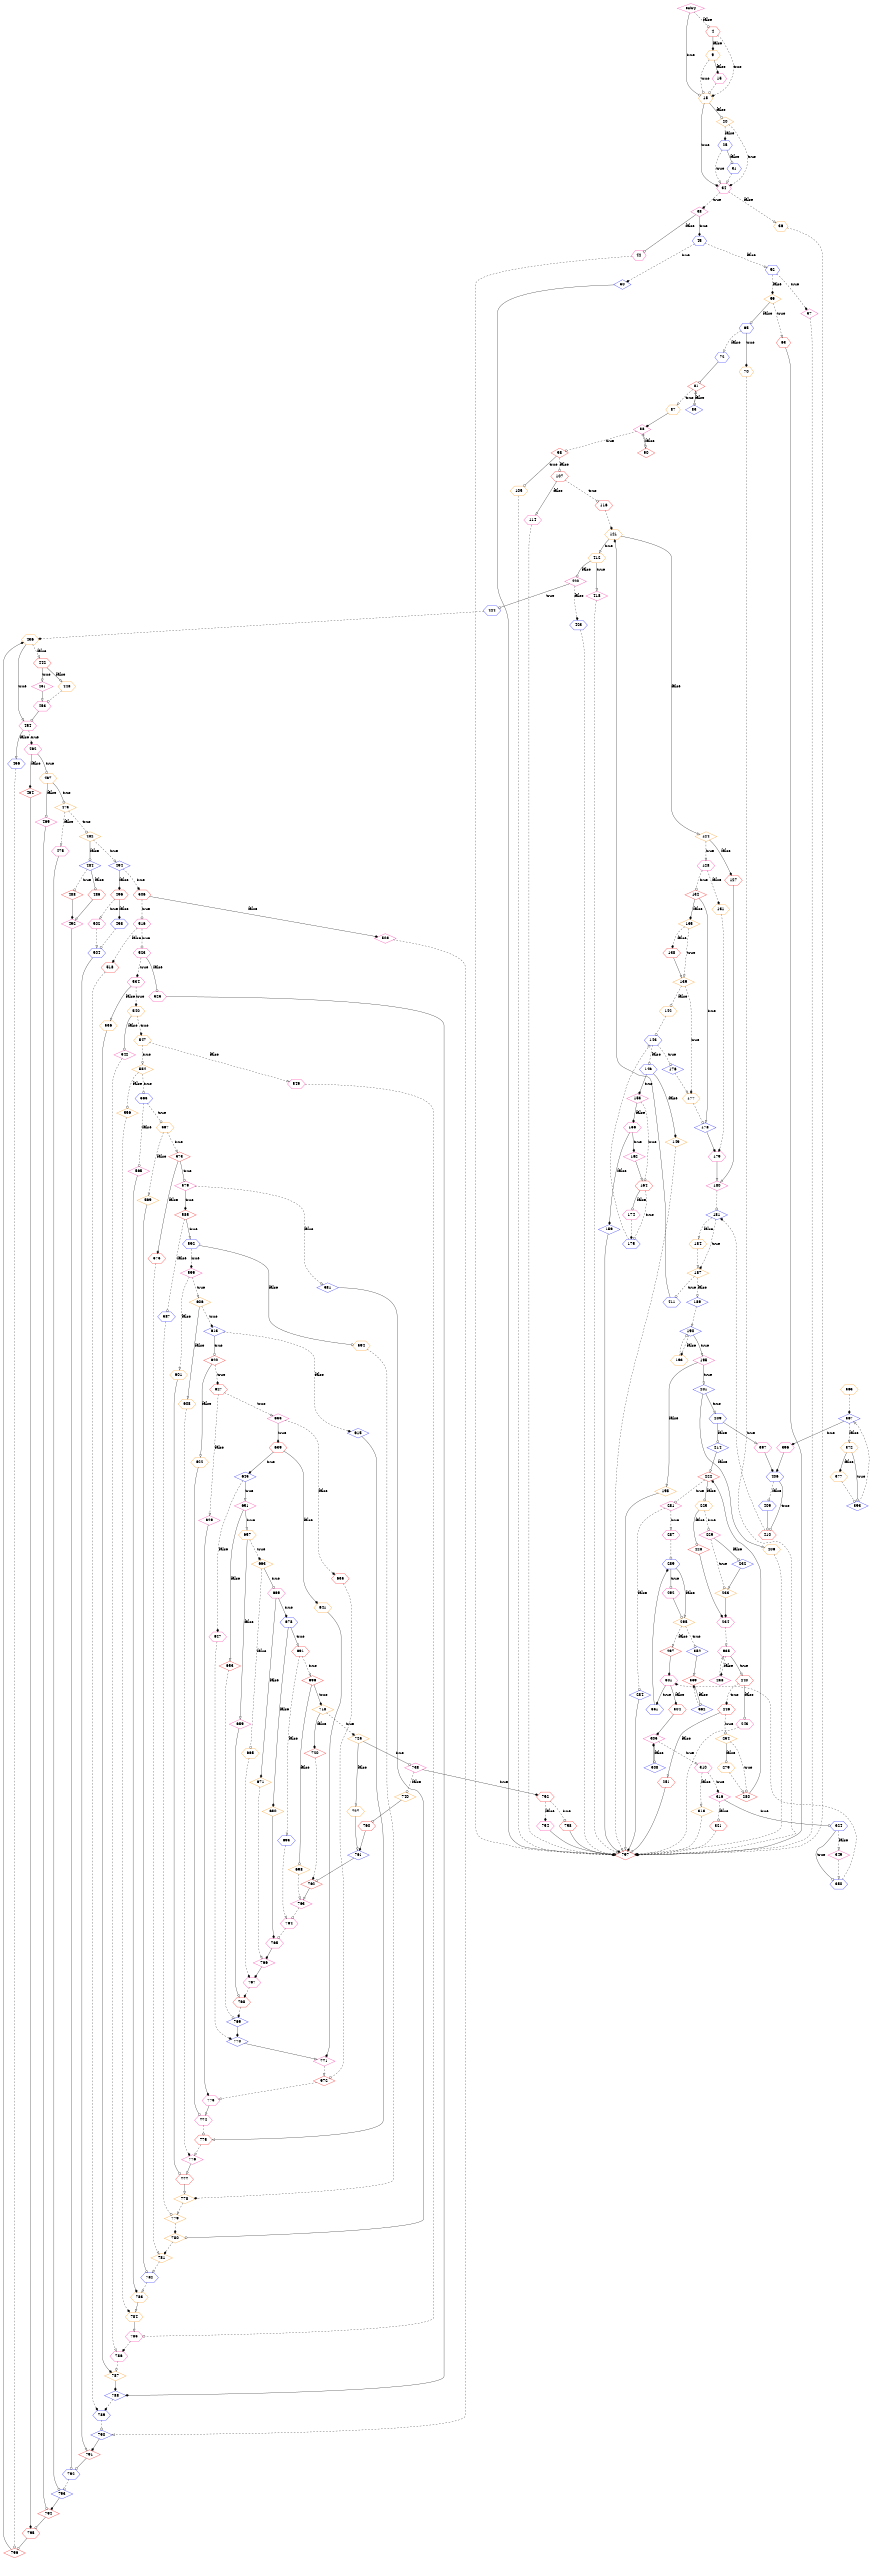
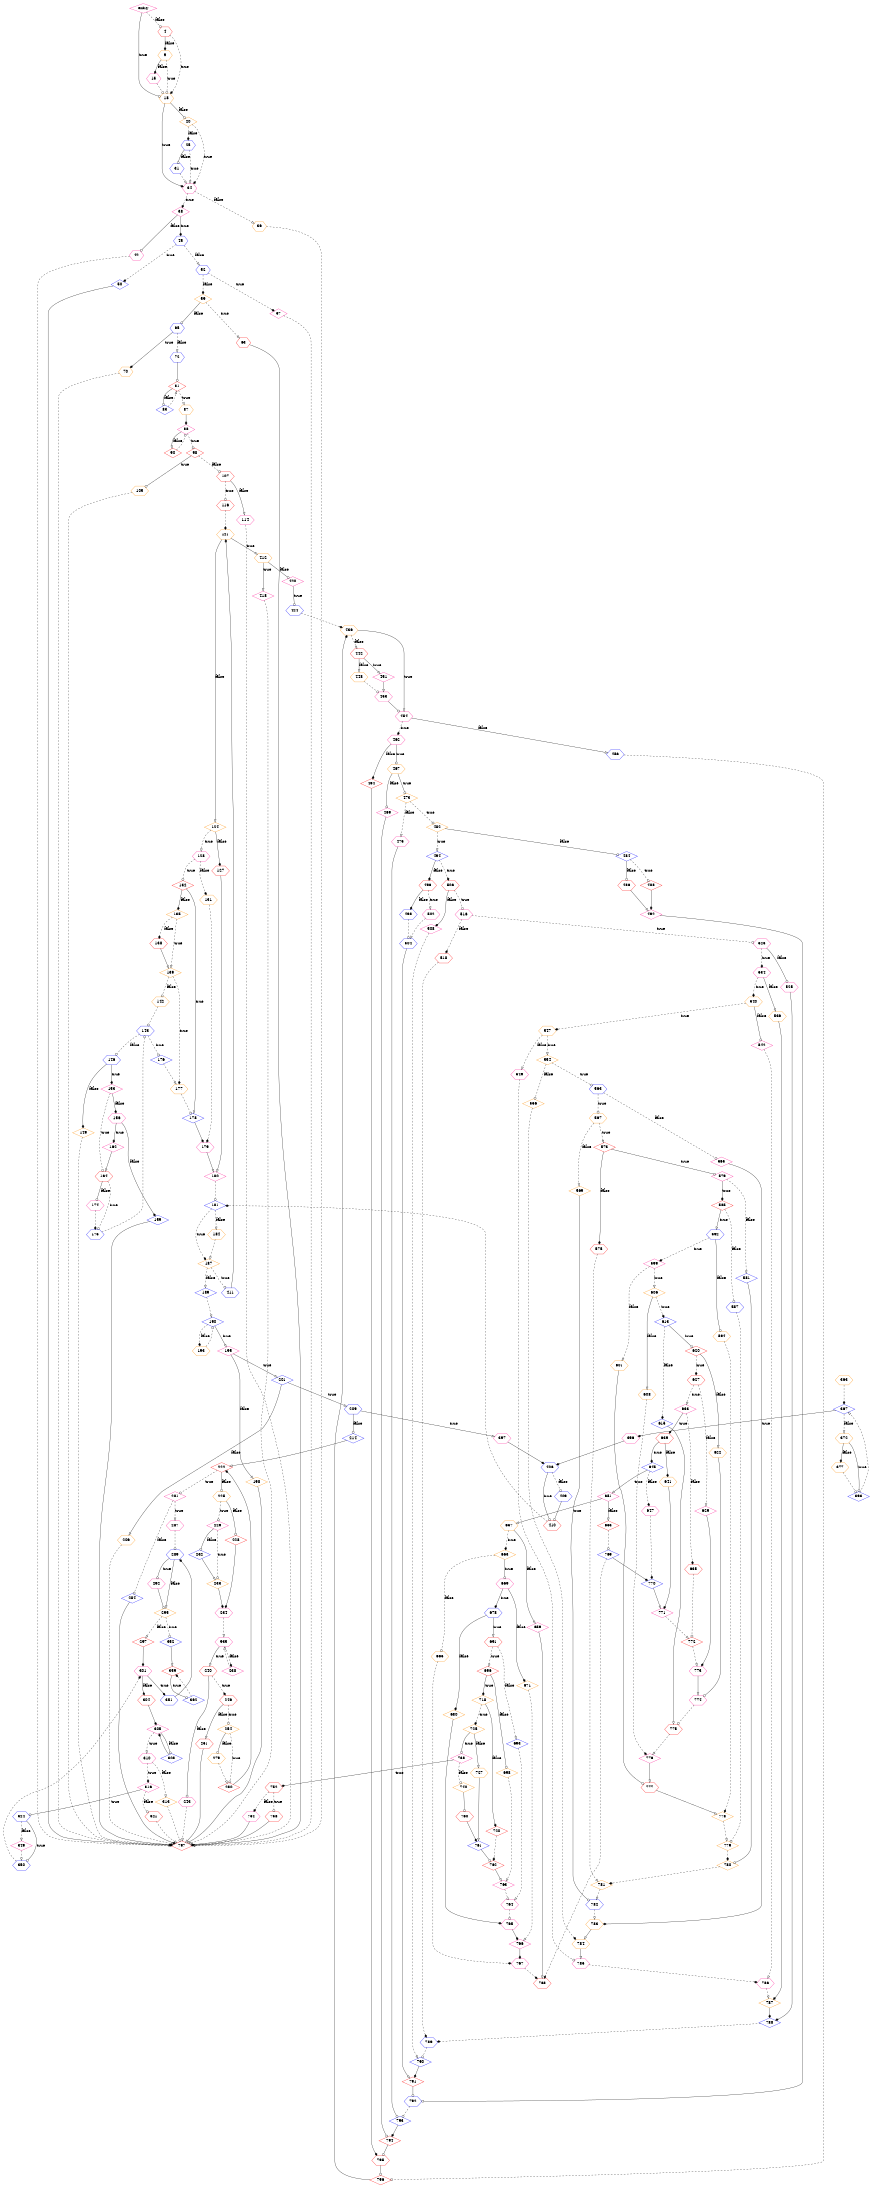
(578, 625) -> none
(703, 1695) -> (177, 1686)
(286, 1841) -> (517, 1744)
(240, 2011) -> (600, 1773)
(324, 2081) -> (692, 1642)
